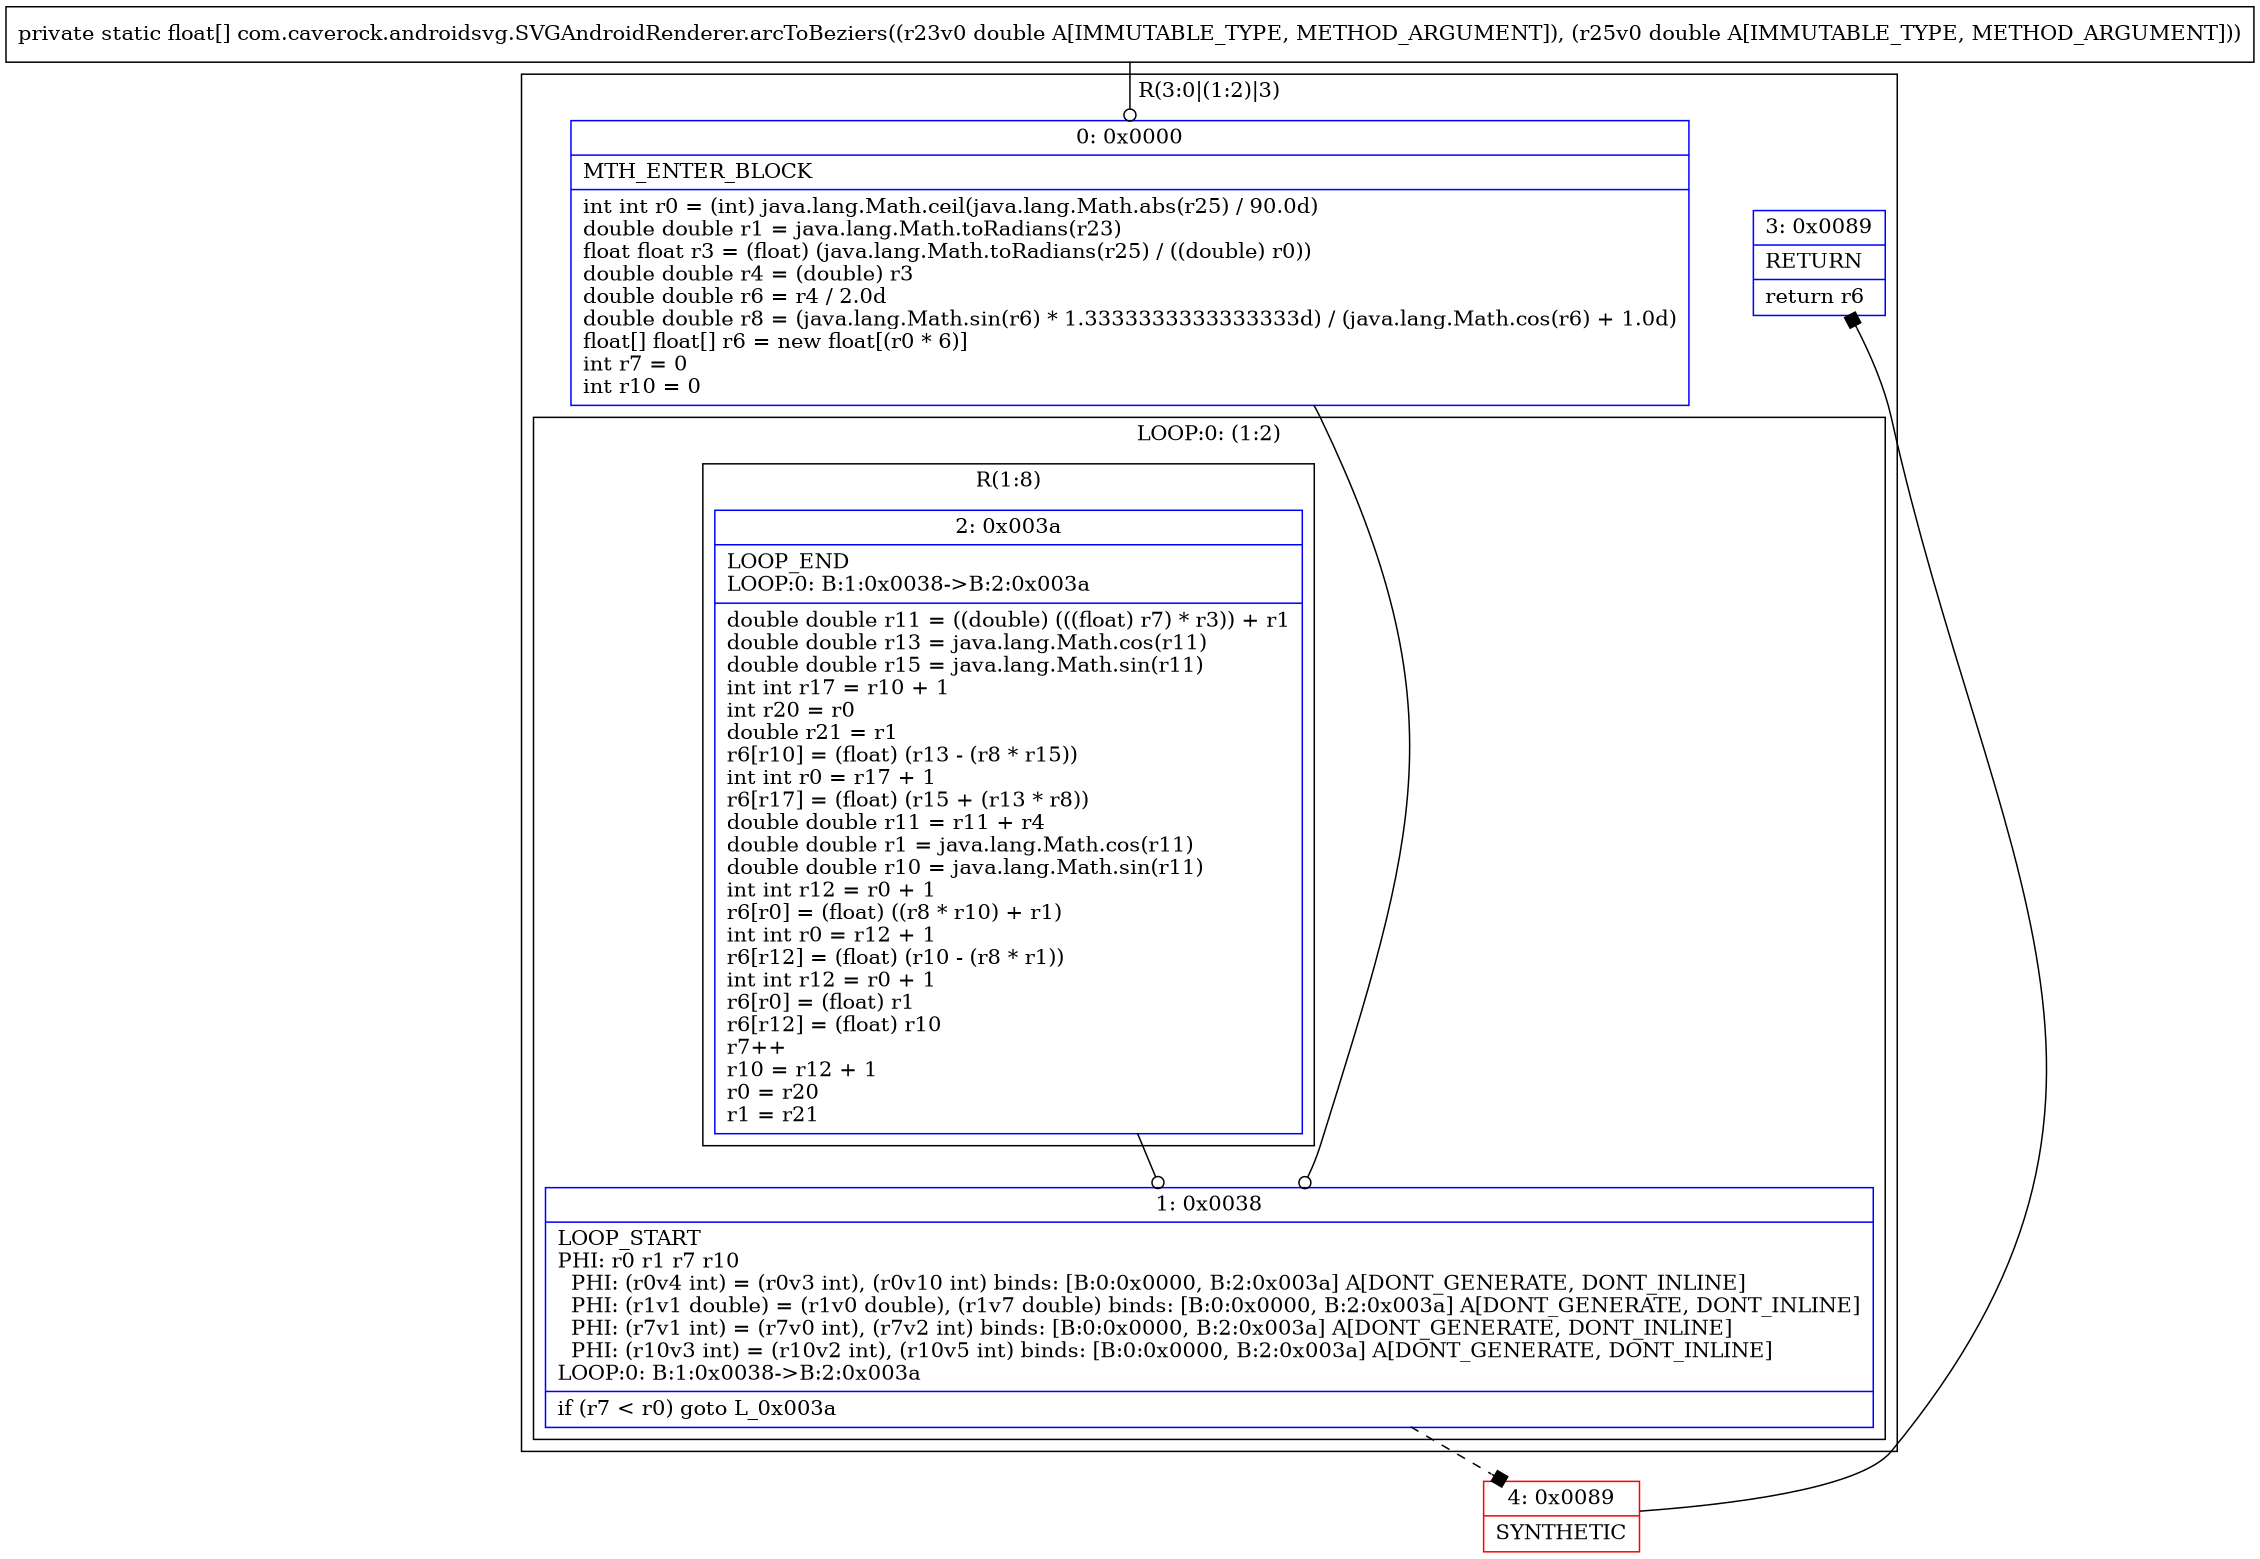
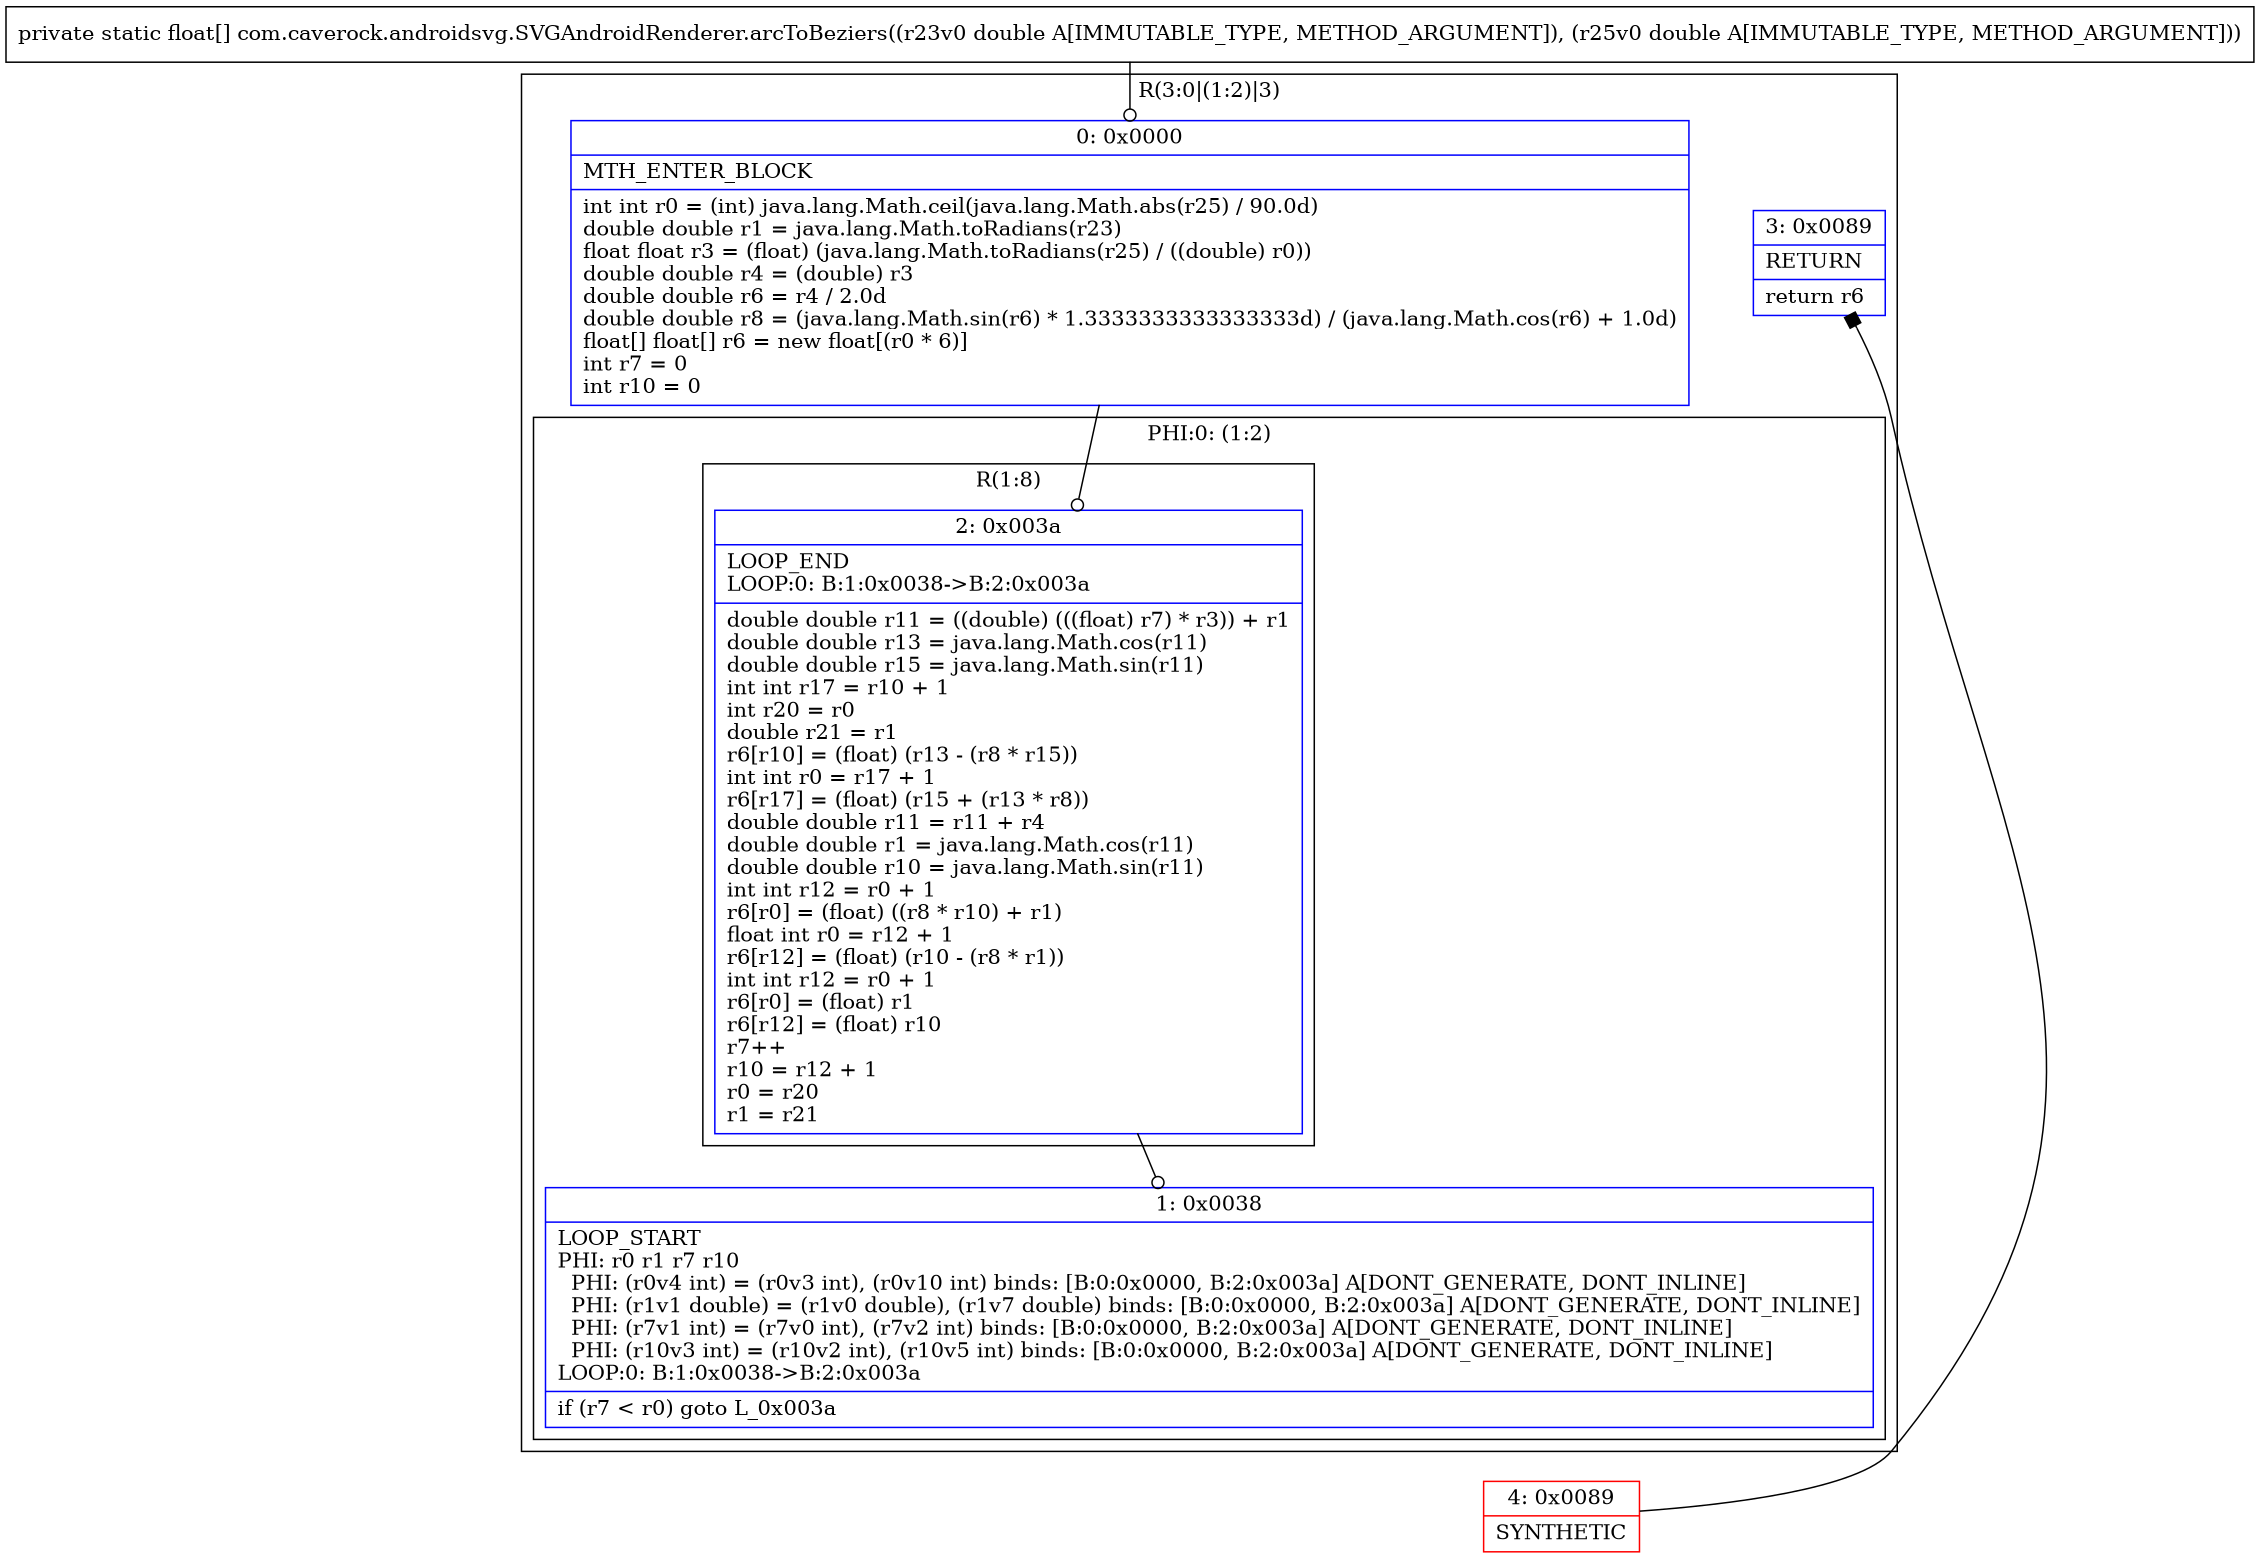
(1209, 435) -> (1209, 435)
(1407, 790) -> (1089, 452)
(832, 935) -> (841, 935)
(1469, 1461) -> none
